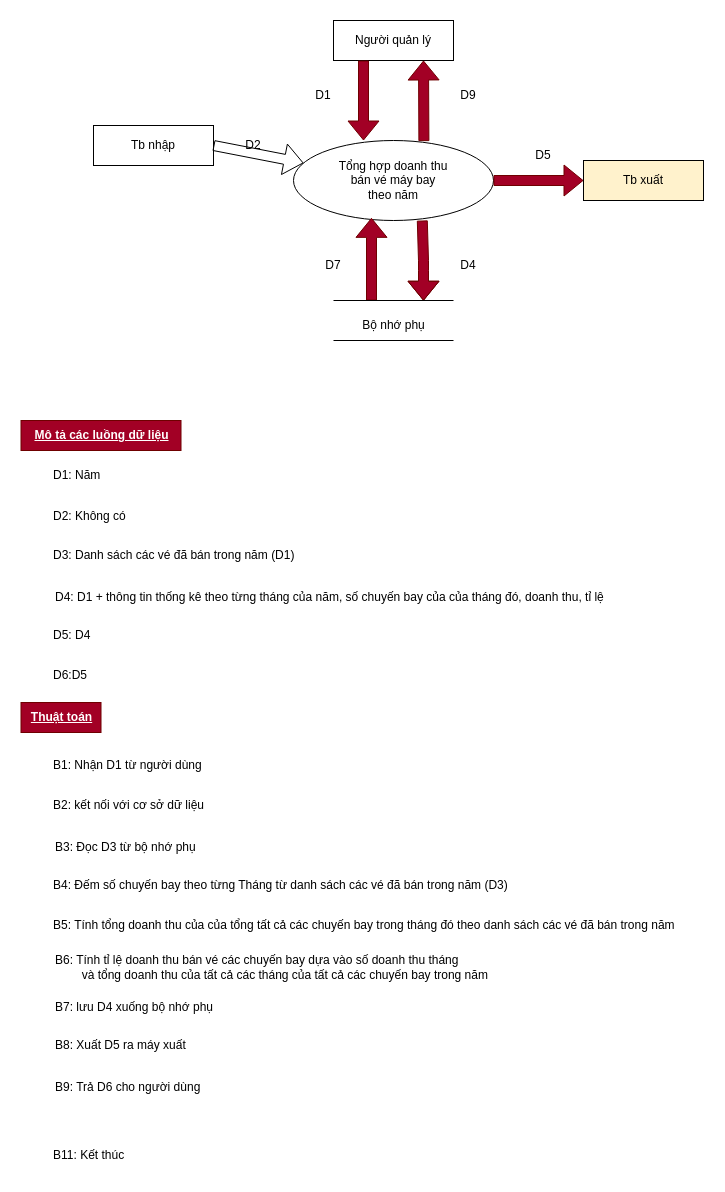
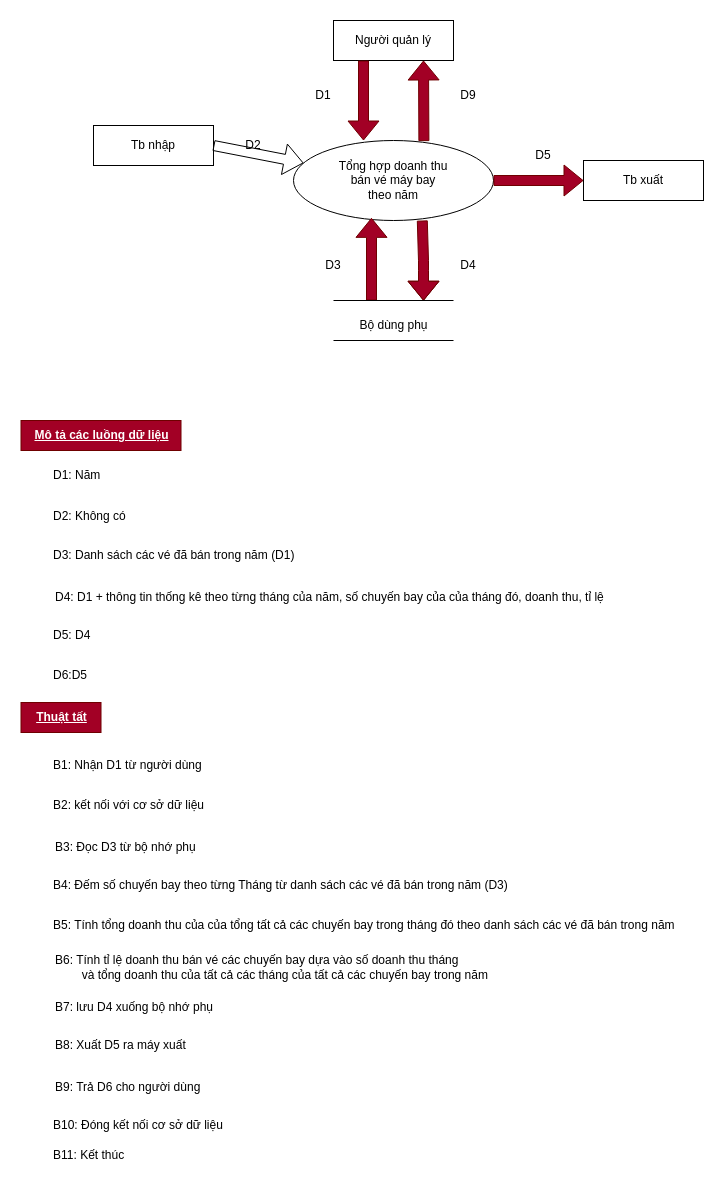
(644, 181) -> (644, 181)
(334, 266) -> (334, 266)
(394, 326) -> (394, 326)
(62, 718) -> (62, 718)
none -> (146, 1126)
